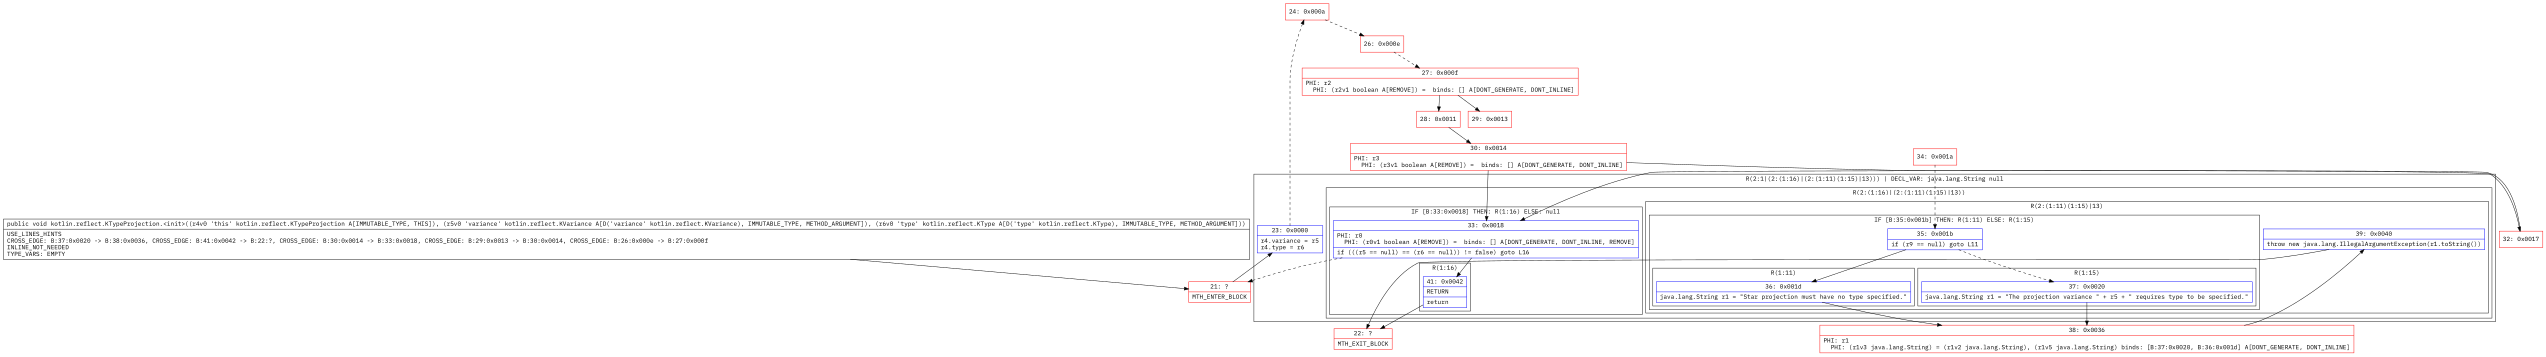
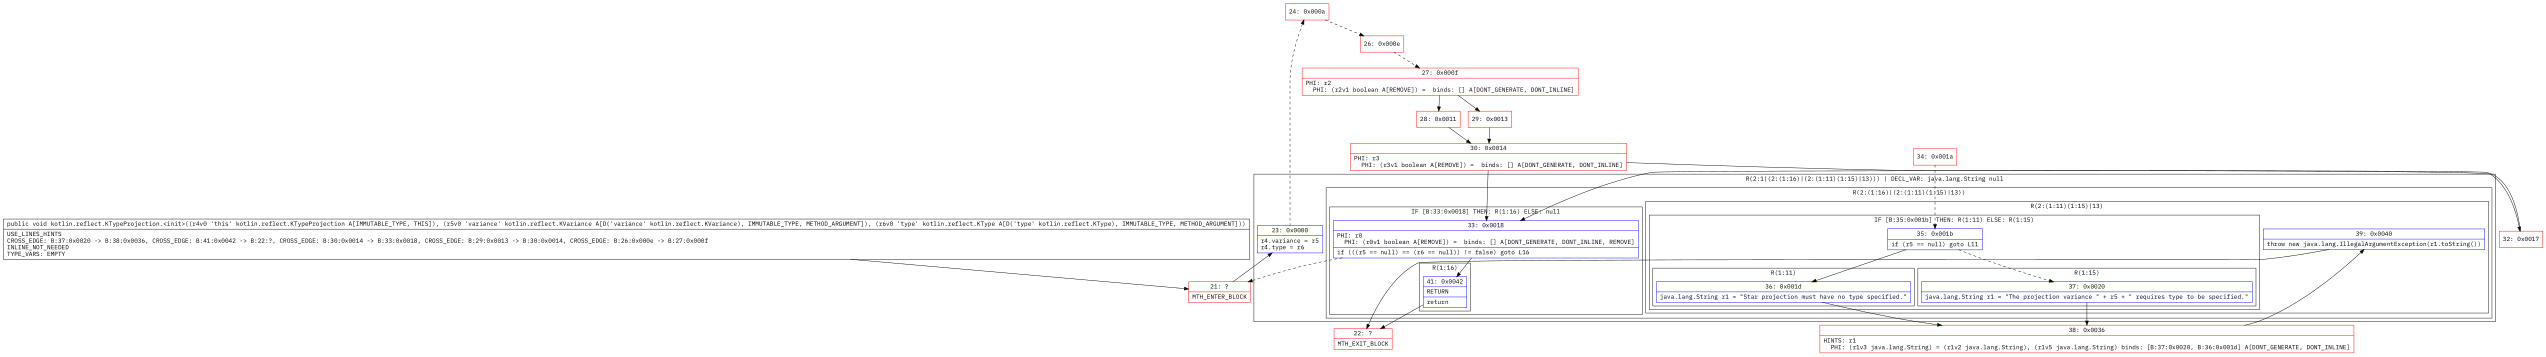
none -> (1489, 133)
(1935, 244) -> (1935, 244)
(1838, 341) -> (1842, 341)
